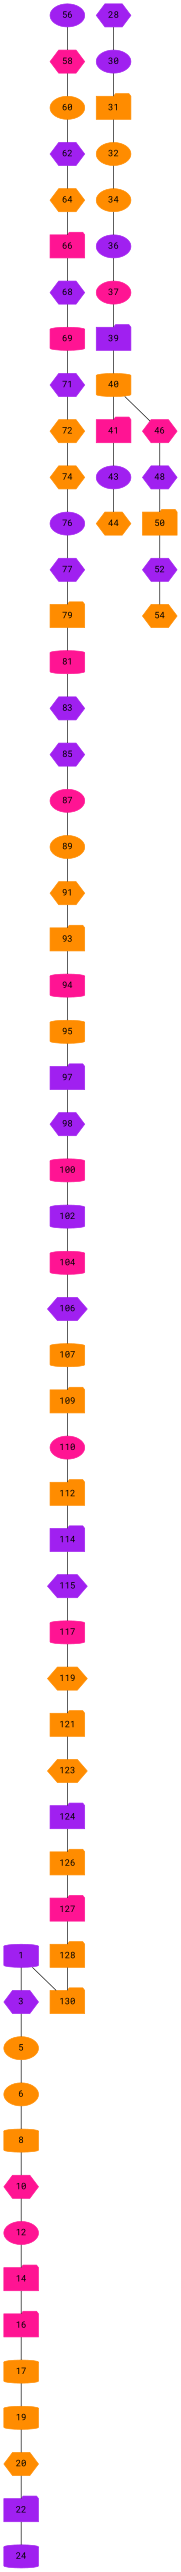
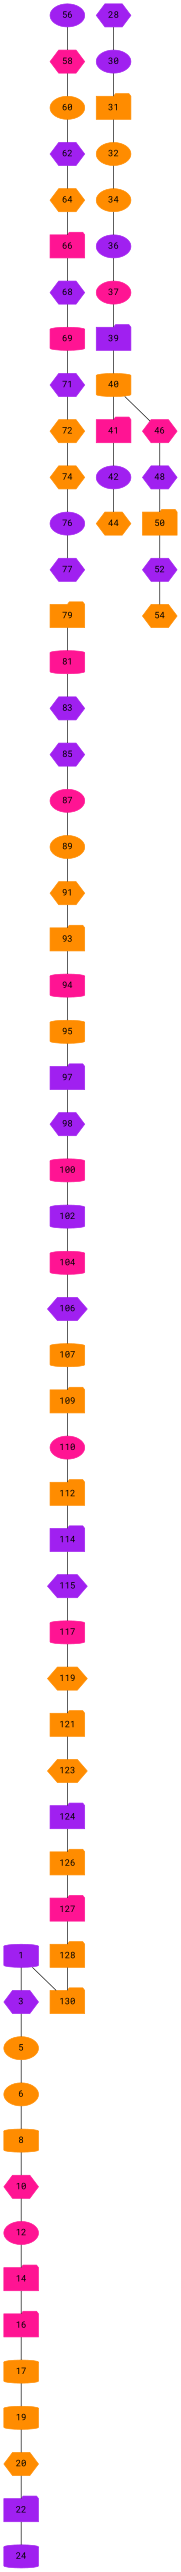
(114, 477) -> (114, 477)
(67, 593) -> none
